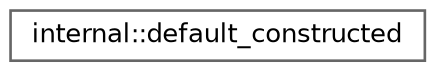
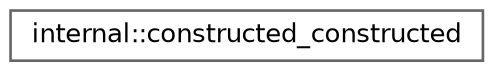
(218, 36) -> (247, 36)
